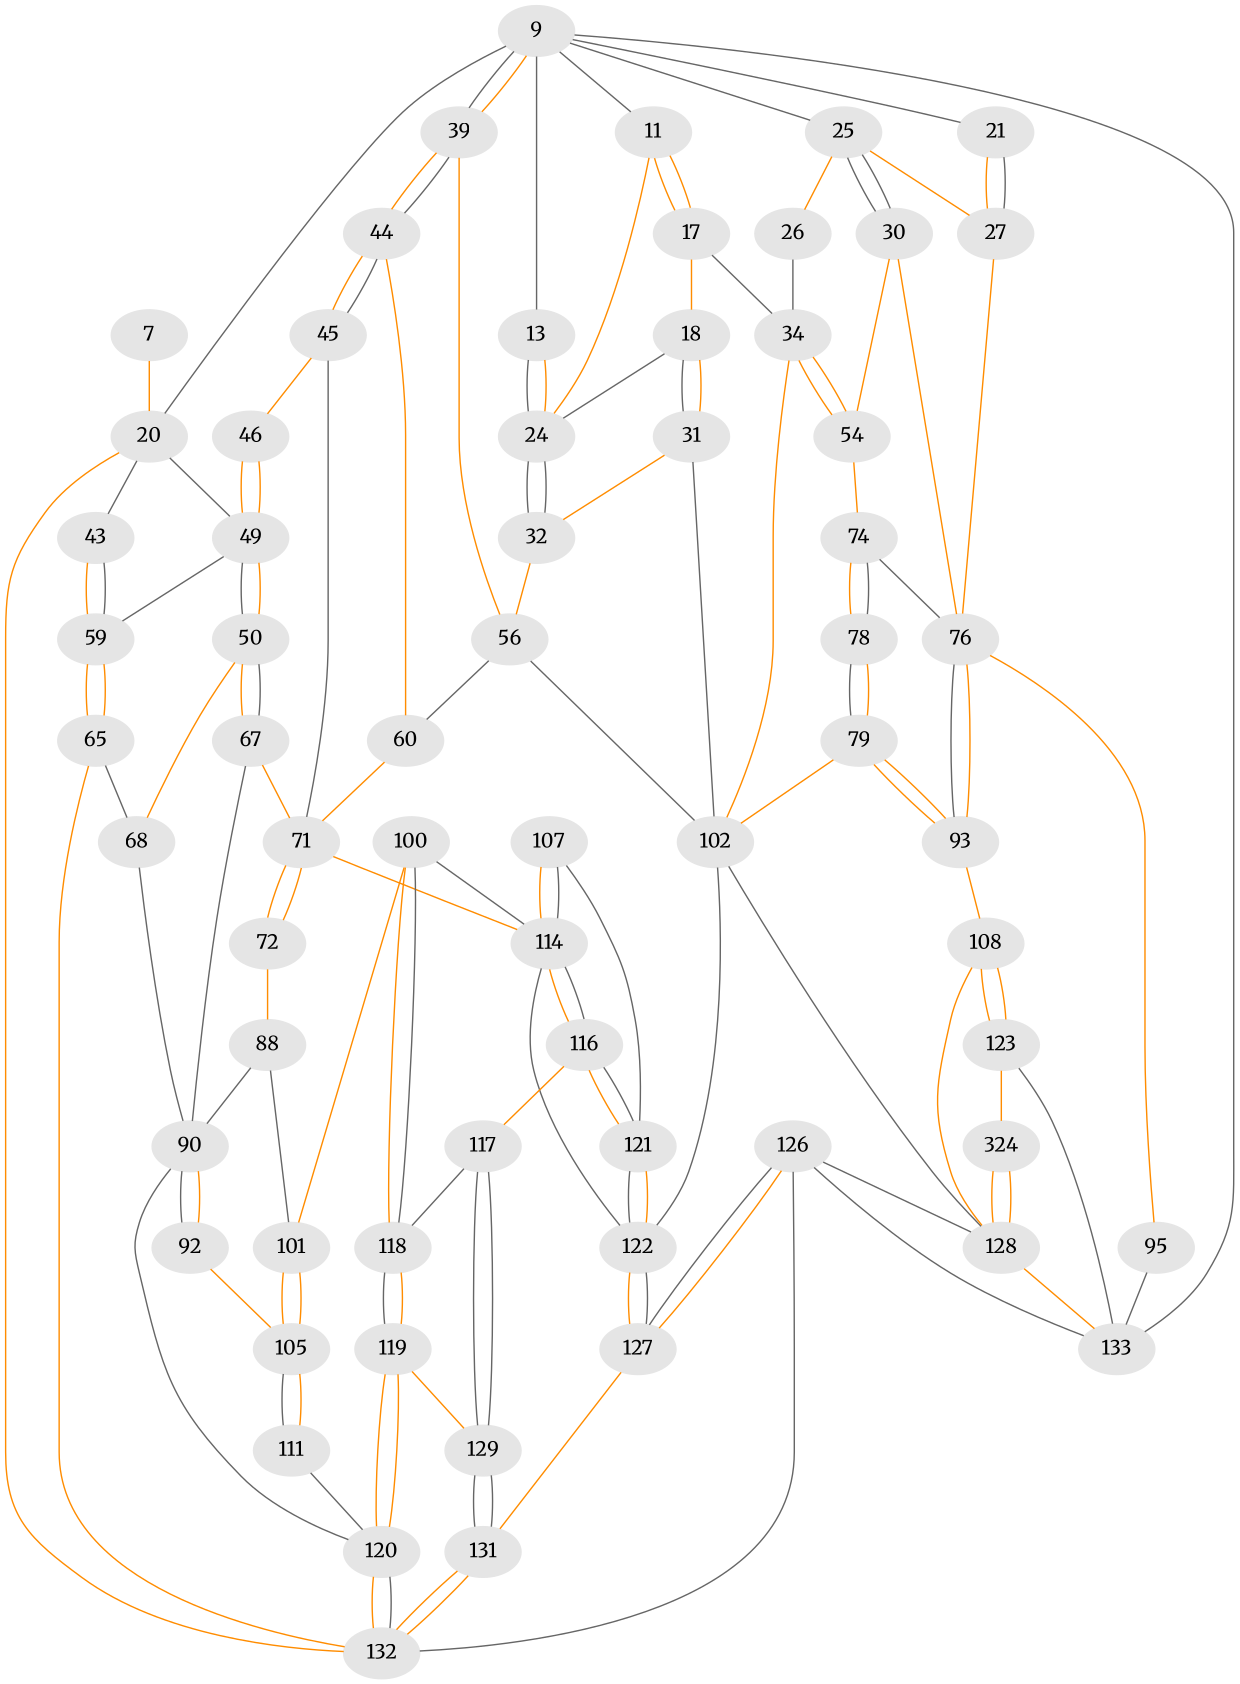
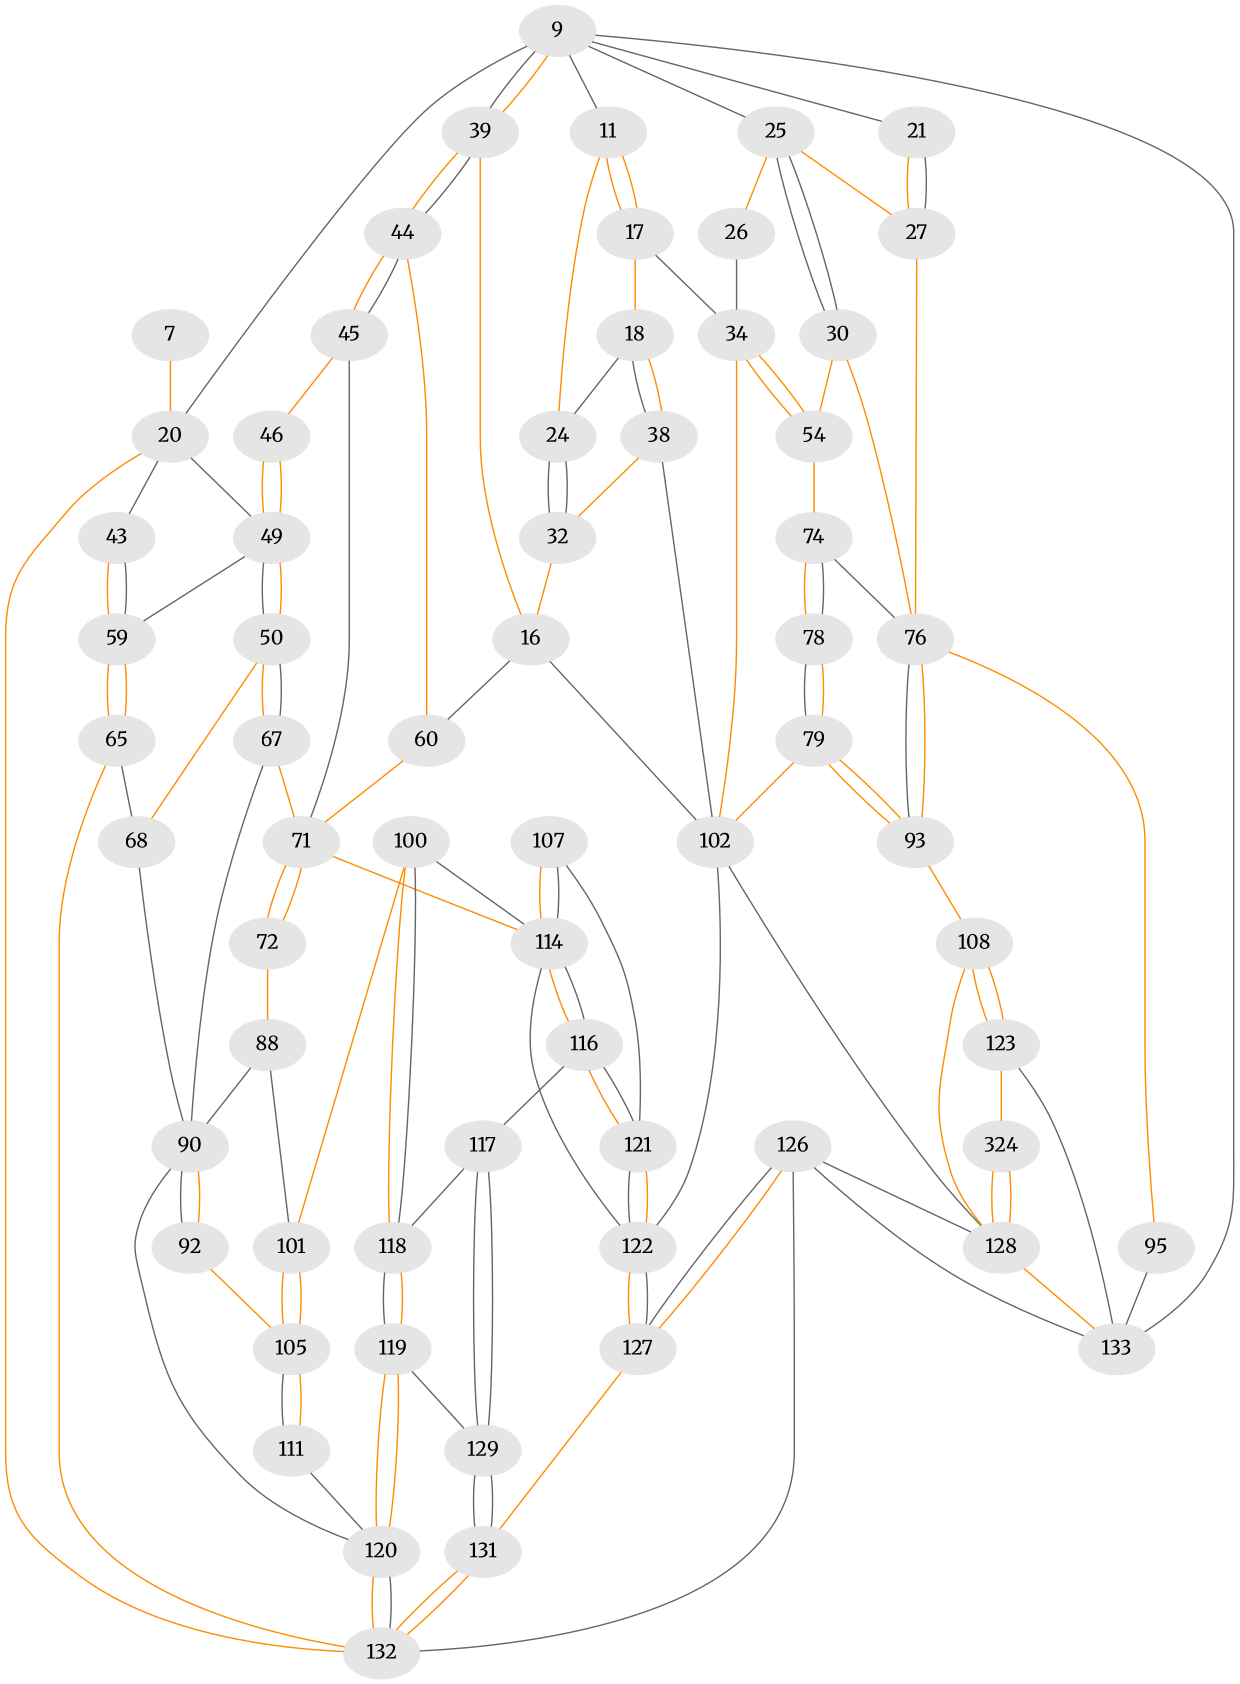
(537, 335) -> none
(691, 437) -> (659, 437)
(510, 639) -> (531, 639)
(532, 1097) -> (532, 1097)
(438, 1400) -> (438, 1400)
